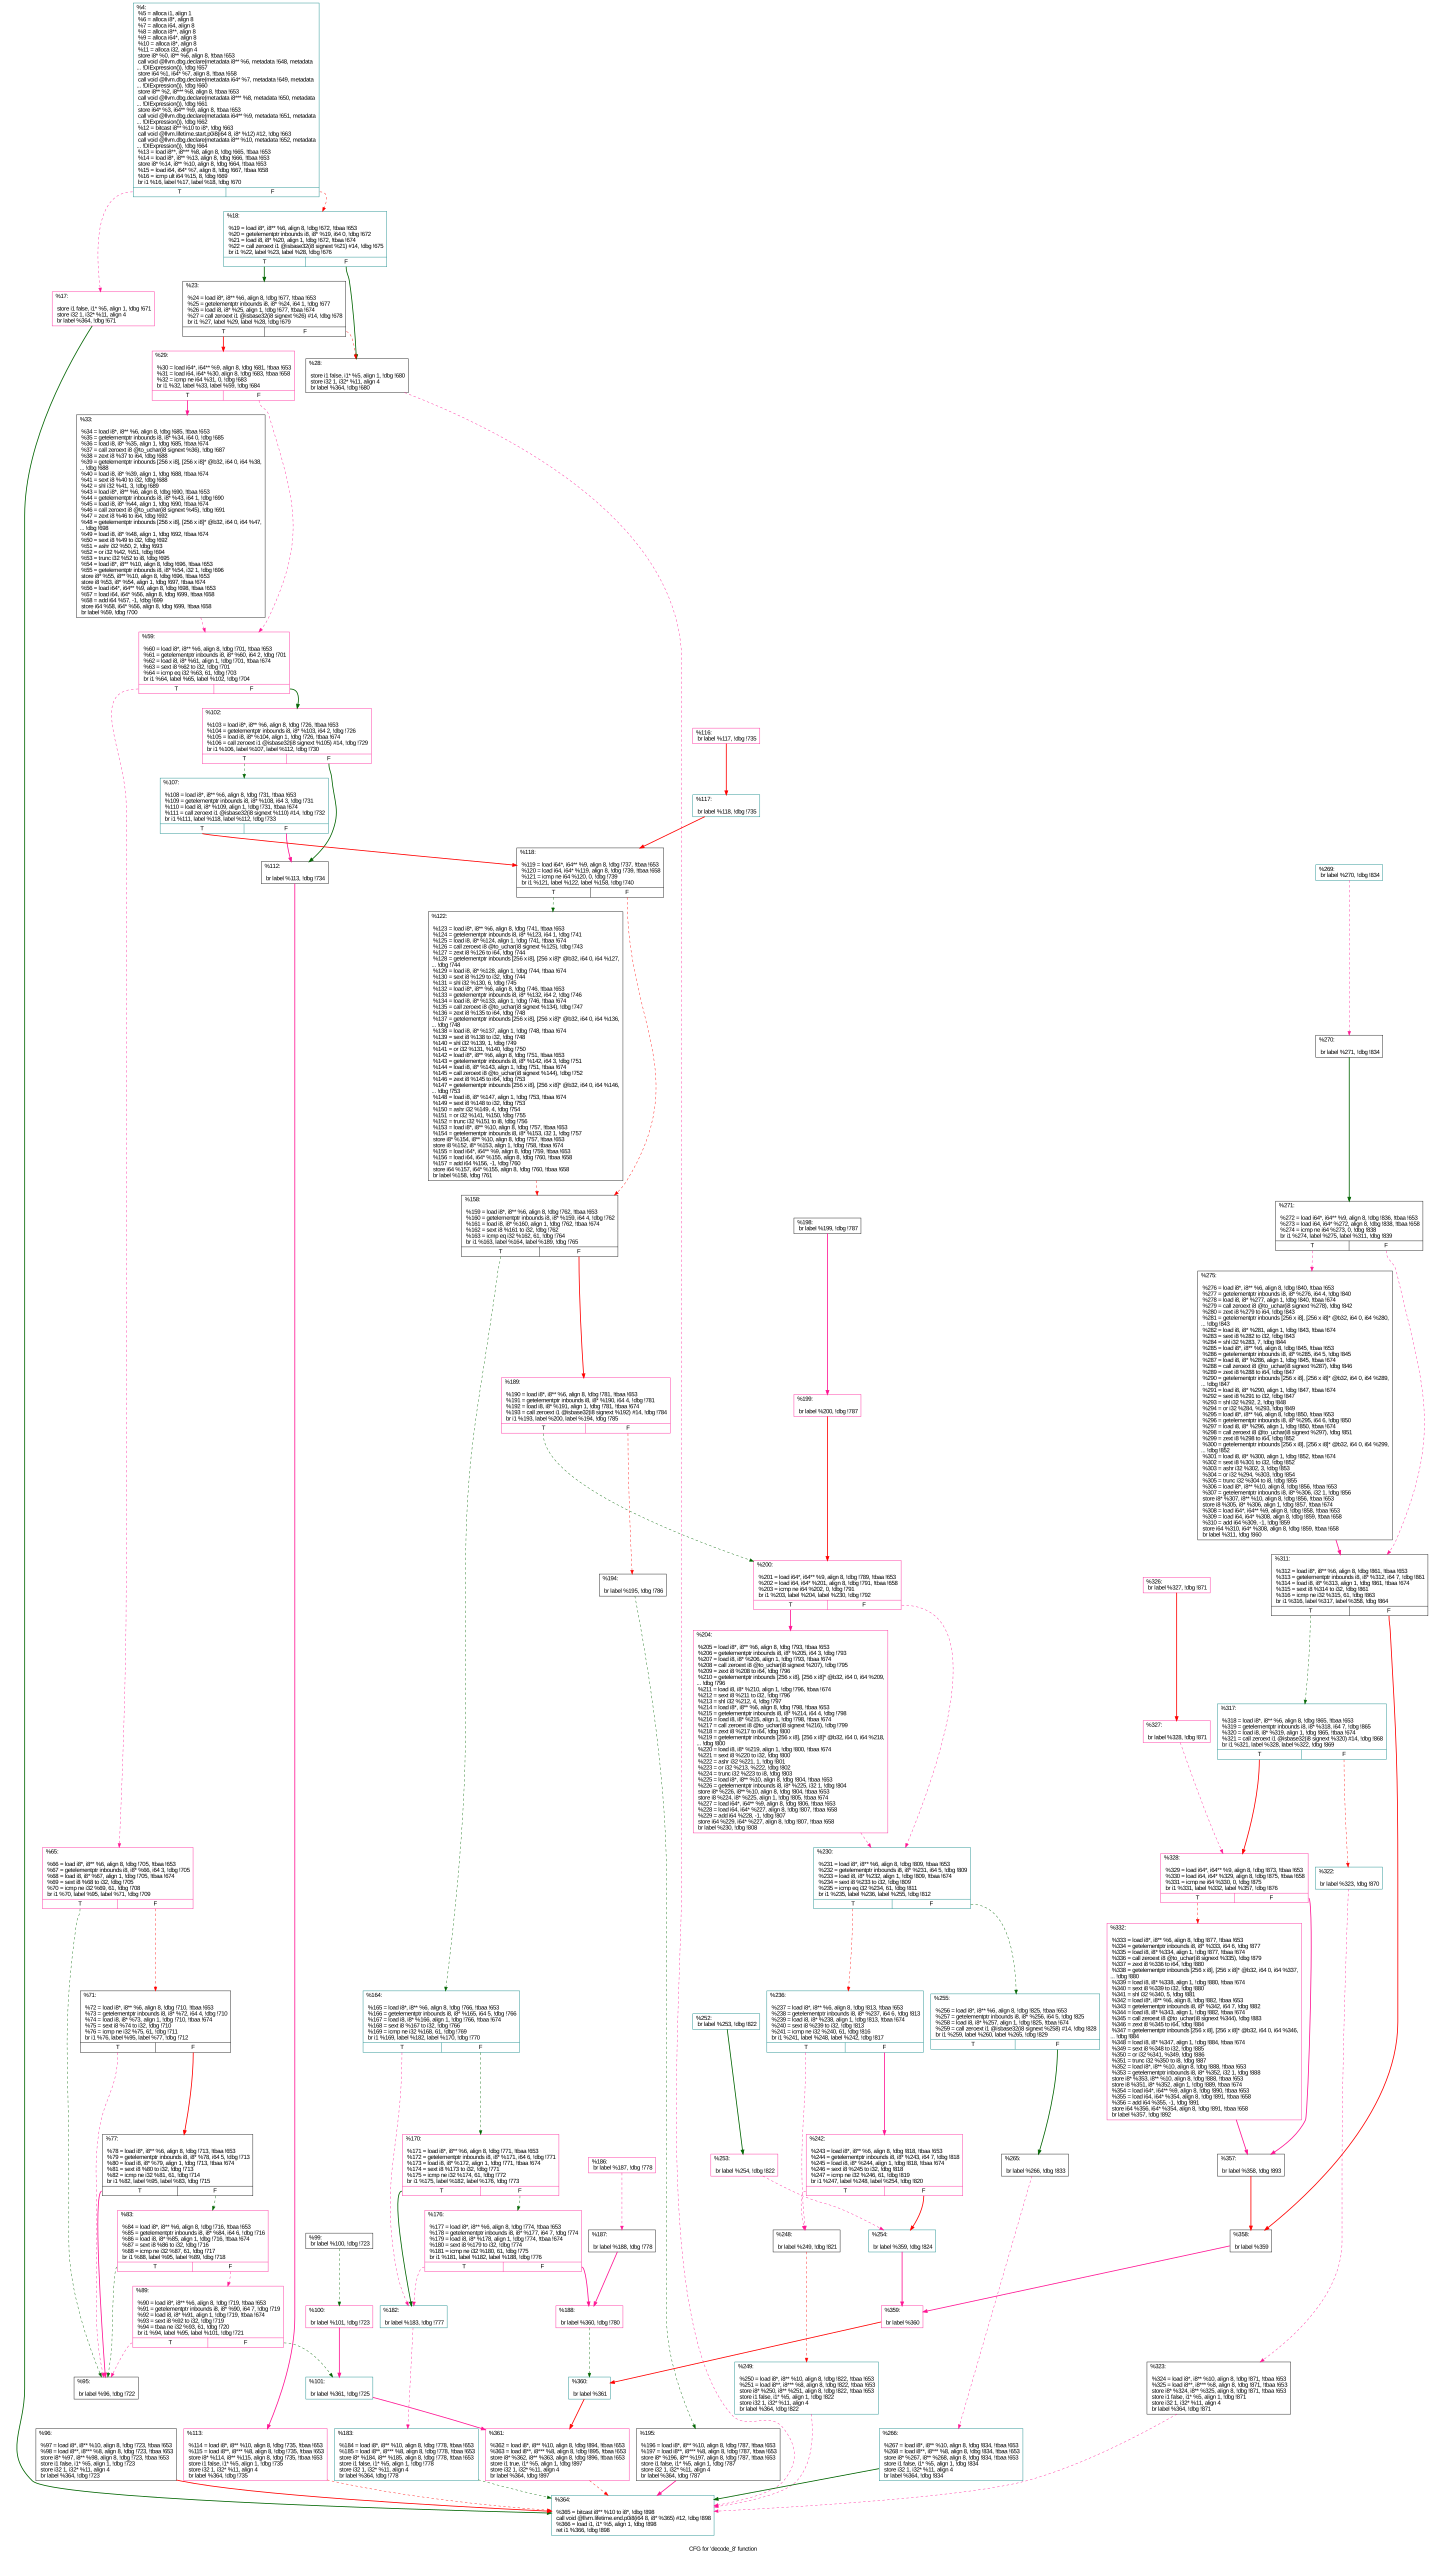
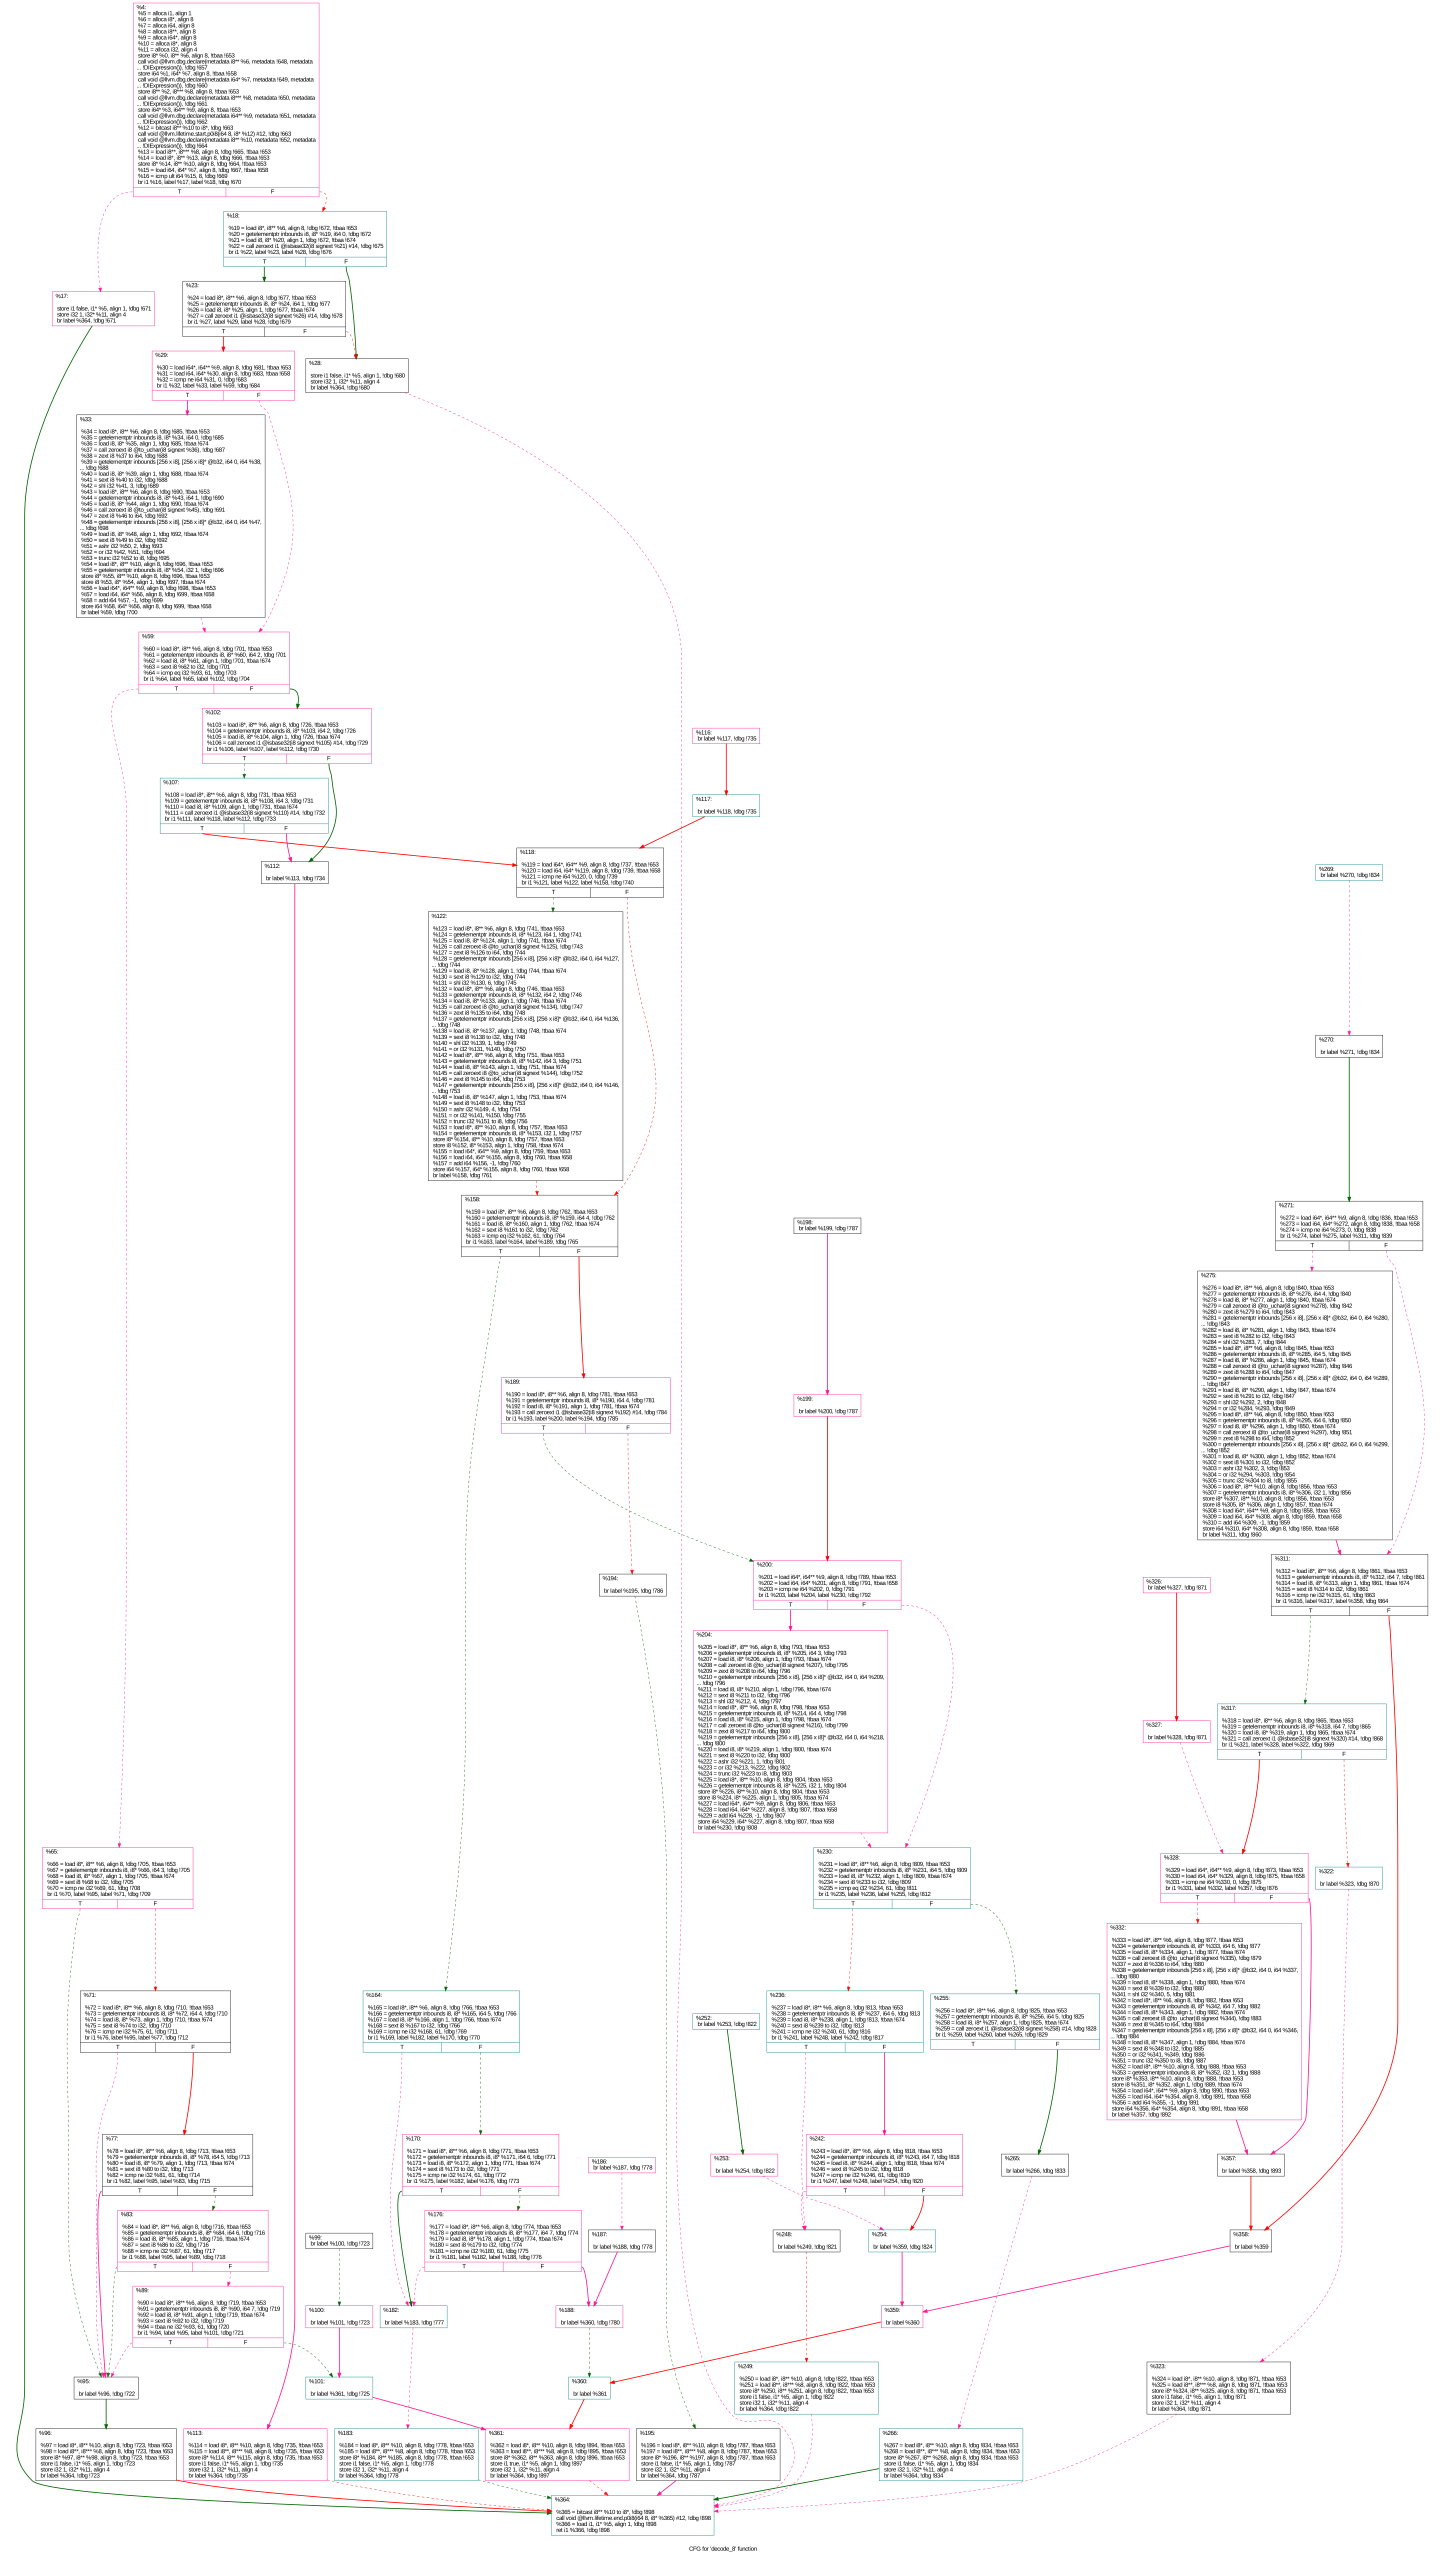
(226, 100) -> (226, 100)
(189, 673) -> (189, 673)
none -> (106, 2412)
